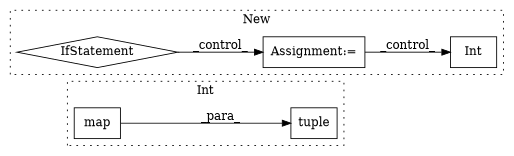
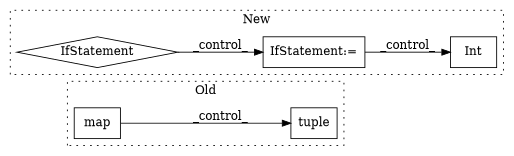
(314, 52) -> (314, 52)
(206, 91) -> (206, 91)
(220, 117) -> (220, 117)
